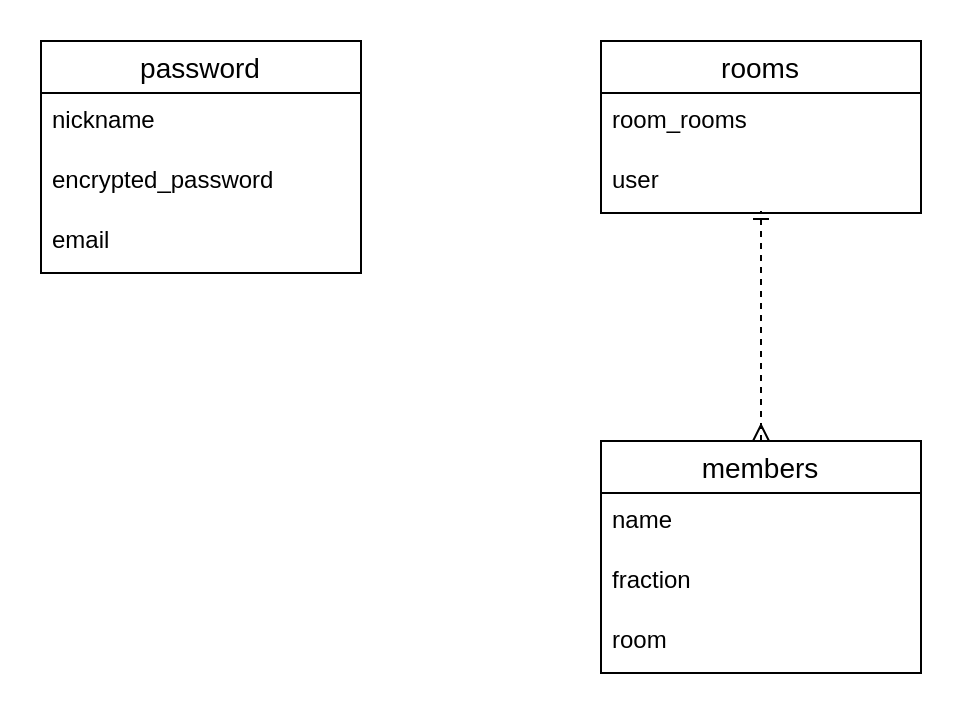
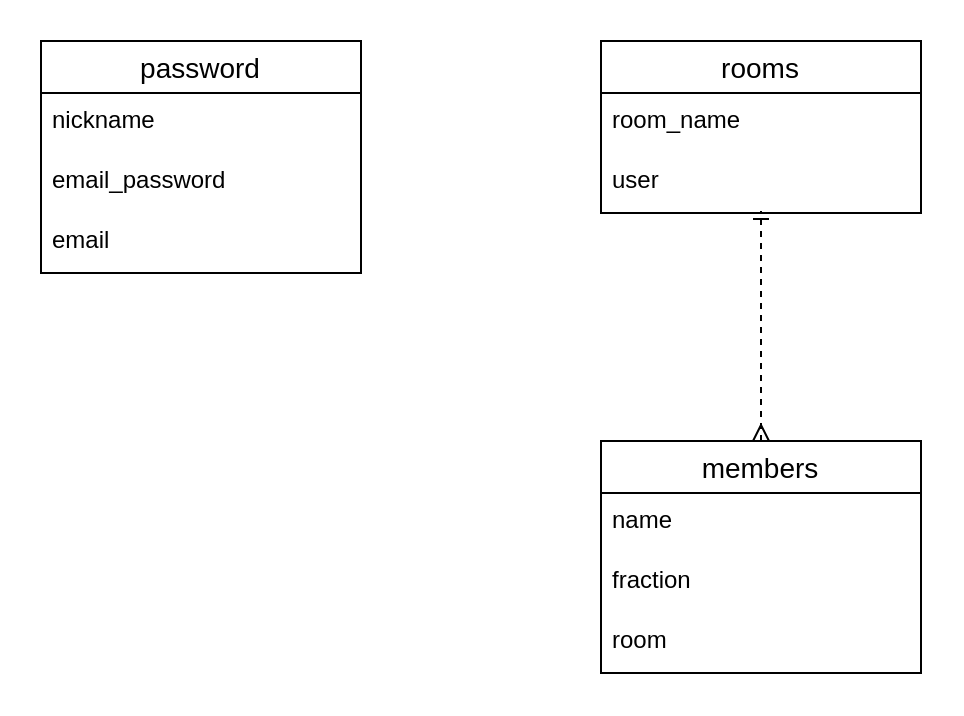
(679, 120) -> (672, 120)
(173, 180) -> (140, 180)
